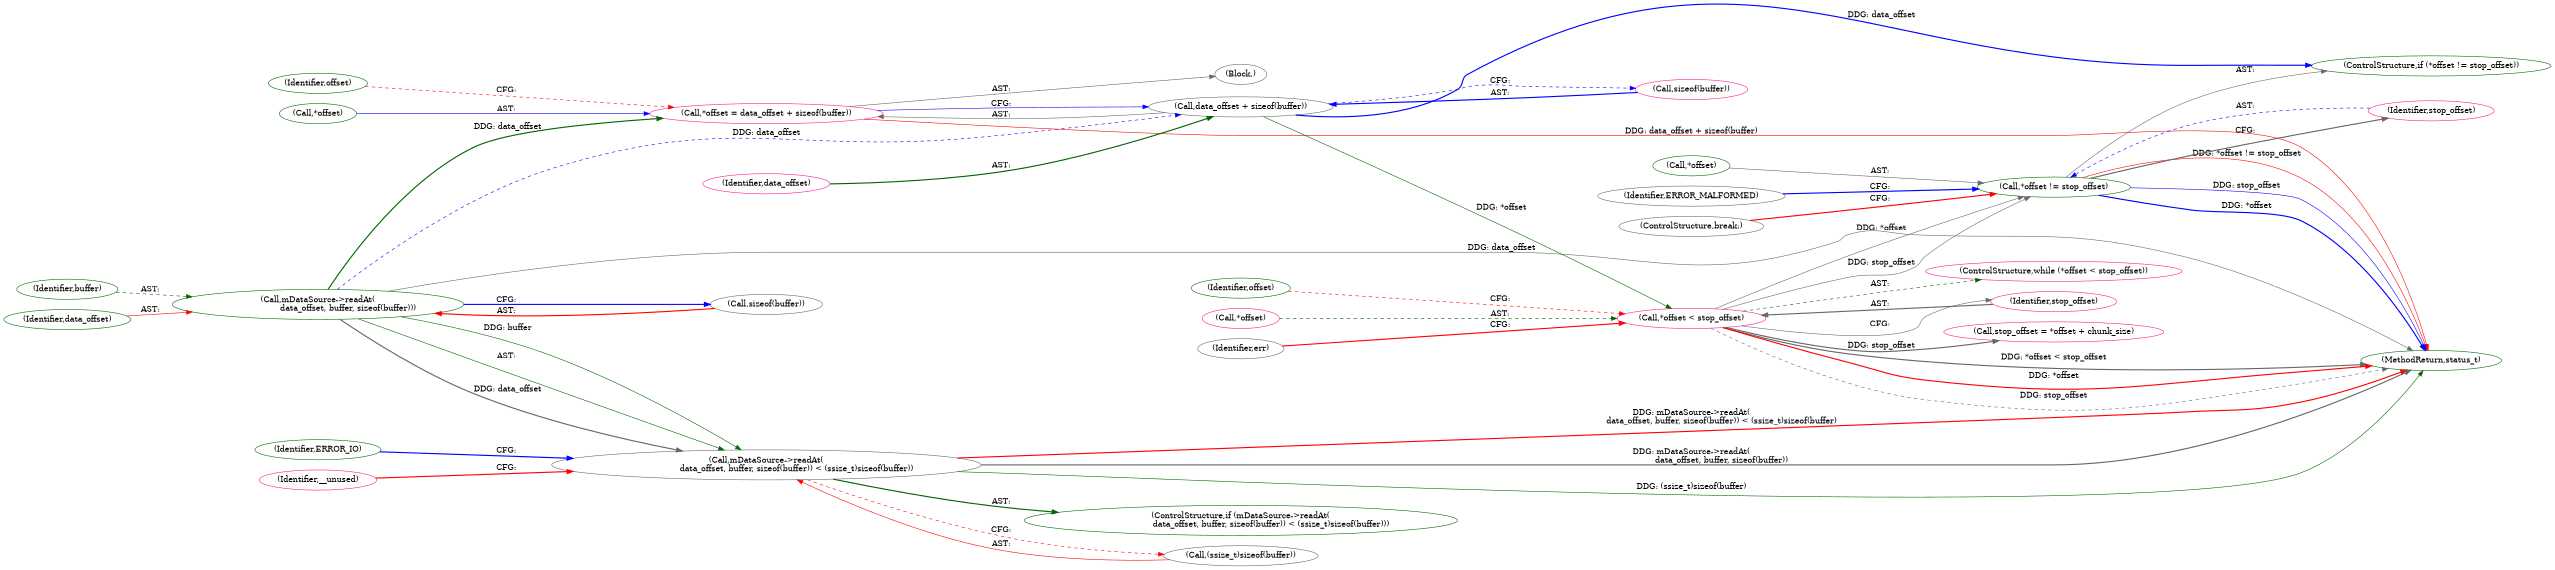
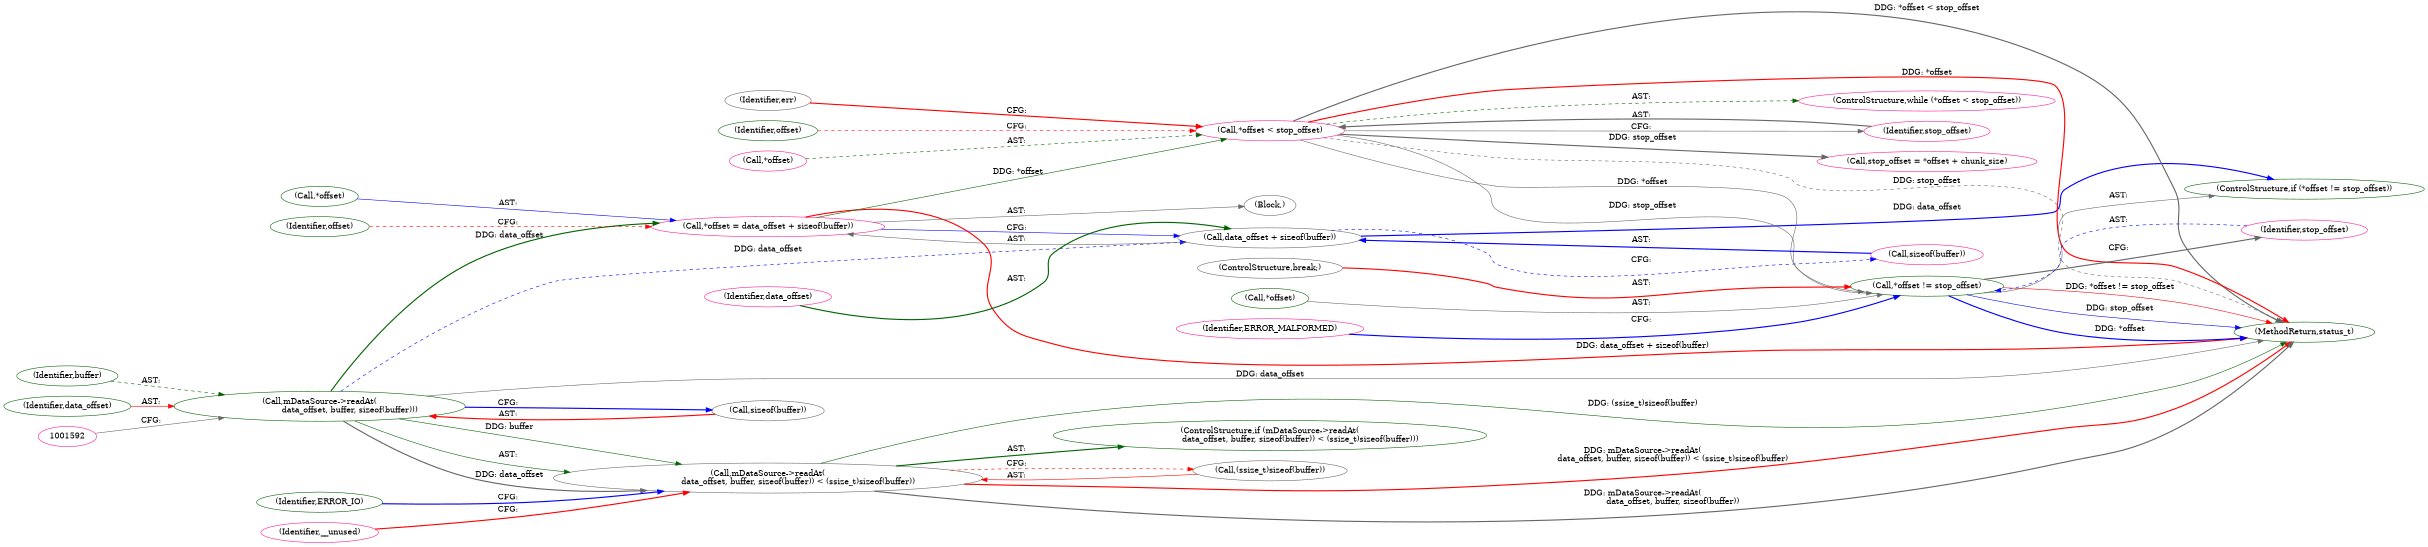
(1703, 136) -> (1483, 362)
(1691, 196) -> (1270, 329)
(1881, 199) -> (1643, 283)
(1466, 209) -> (1019, 179)
none -> (67, 437)
